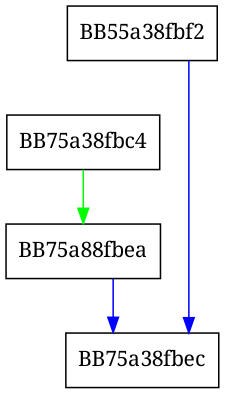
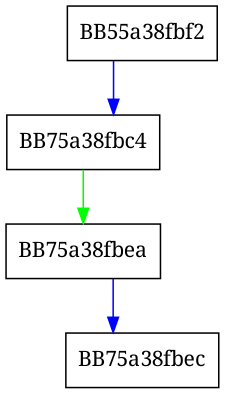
(189, 189) -> (114, 80)
(83, 251) -> (83, 251)
